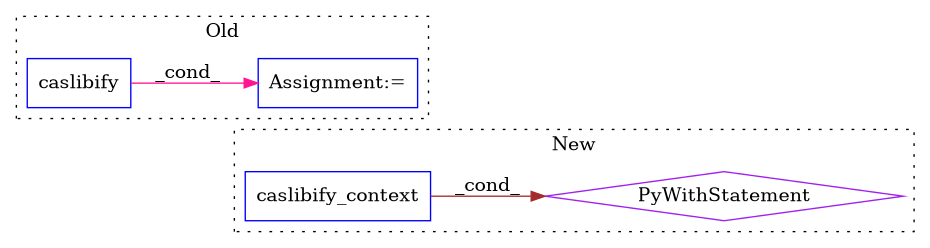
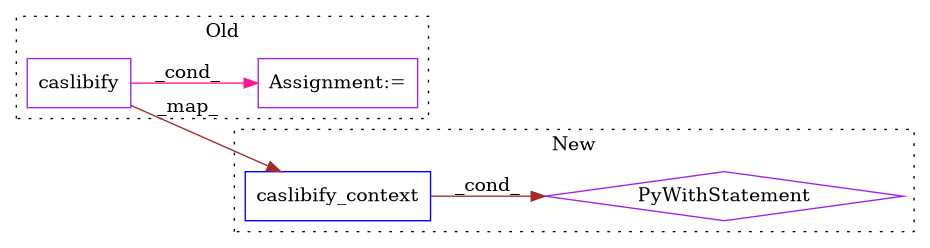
(79, 83) -> (79, 83)
(338, 83) -> (338, 83)
none -> (199, 136)
